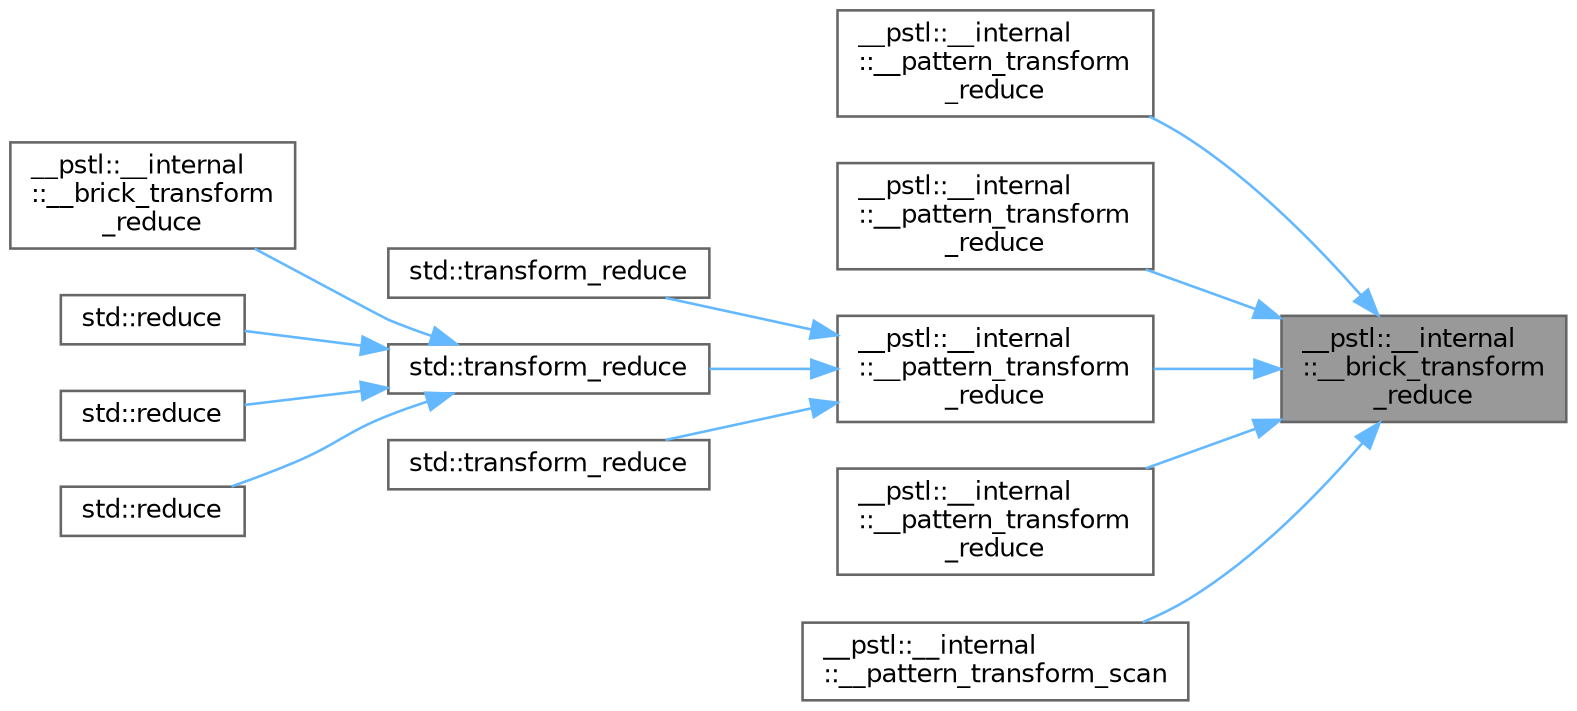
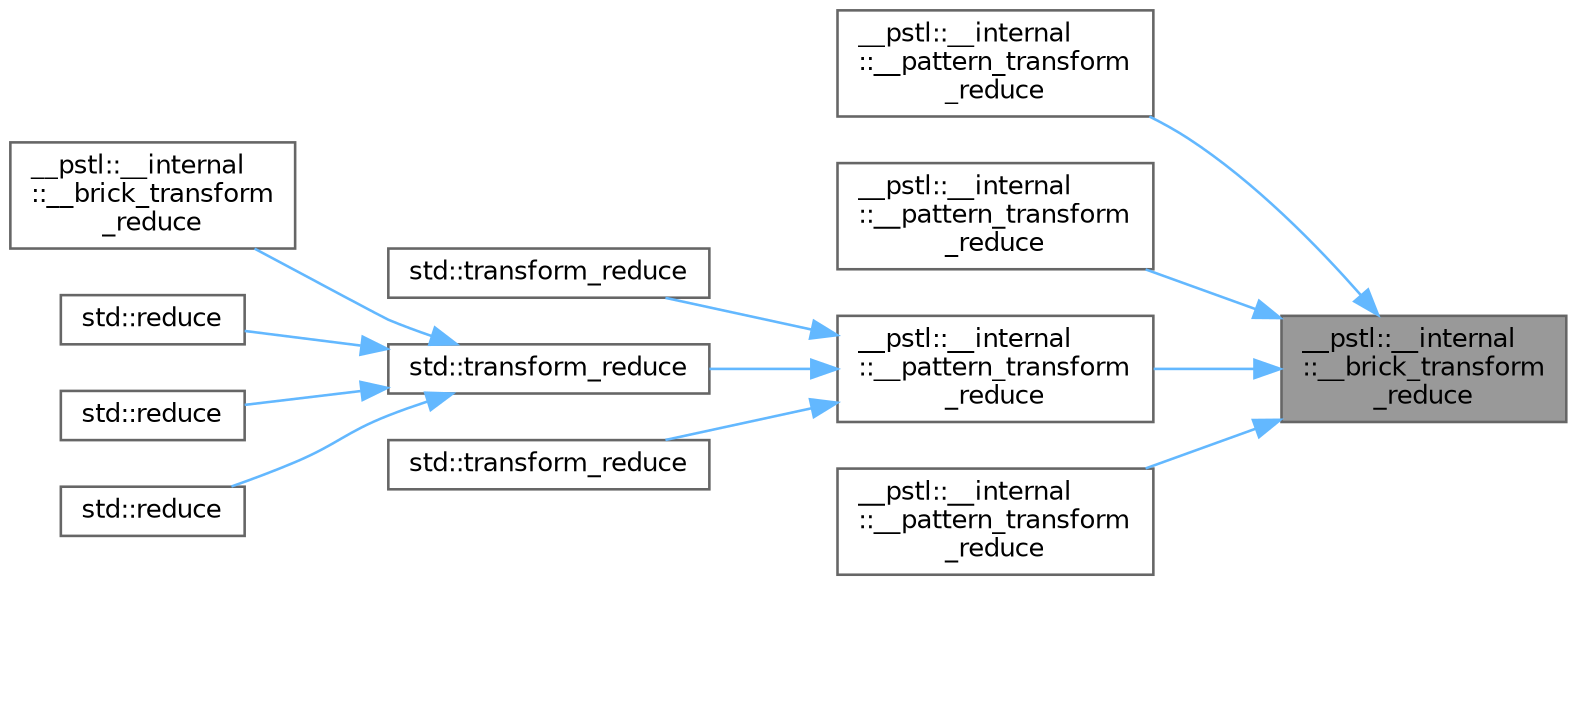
(995, 661) -> none
